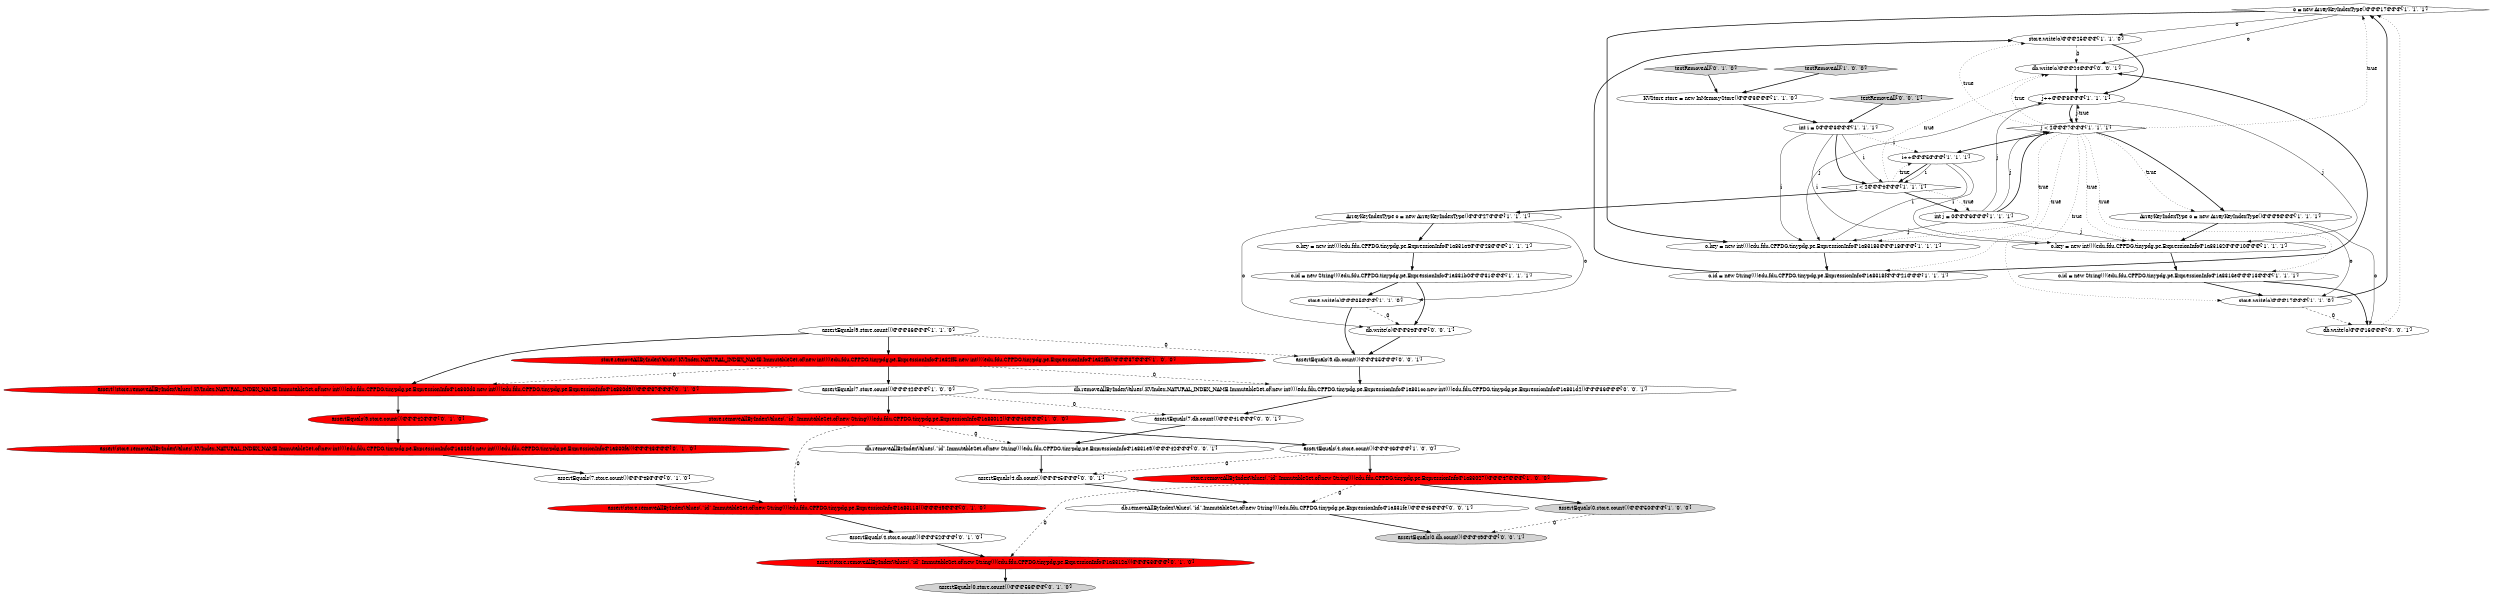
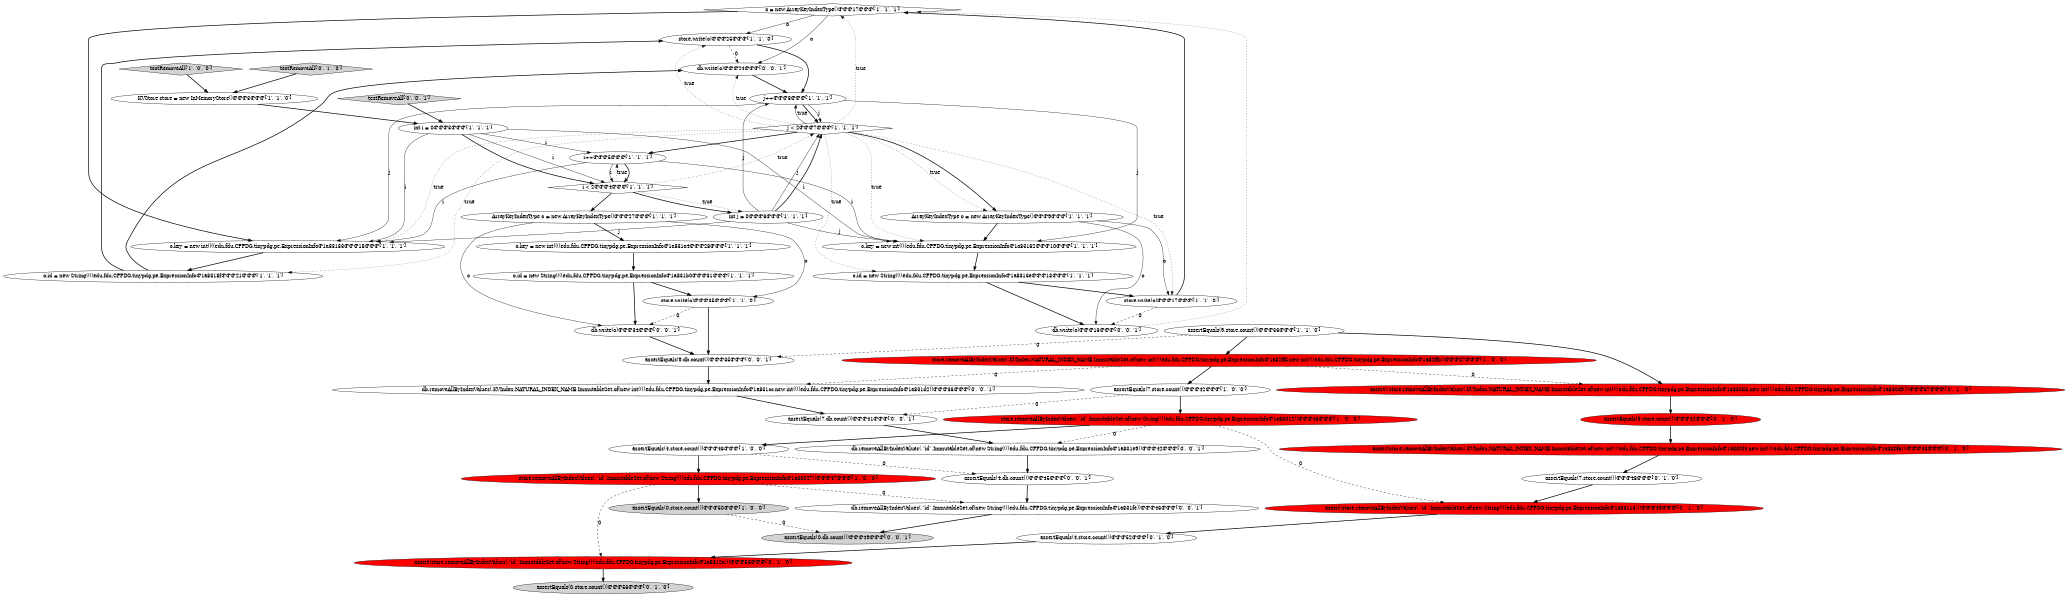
(1944, 113) -> (736, 167)
(2078, 115) -> (798, 118)
(1881, 141) -> (534, 143)
